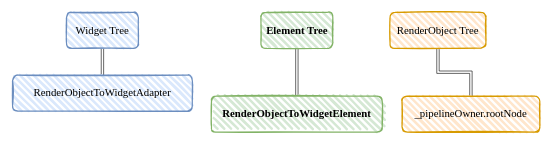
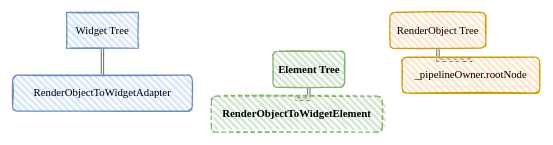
(102, 30) -> (102, 30)
(297, 30) -> (309, 69)
(297, 114) -> (297, 114)
(471, 114) -> (471, 75)
